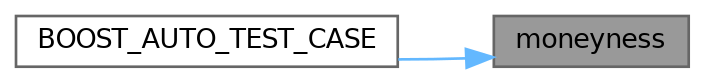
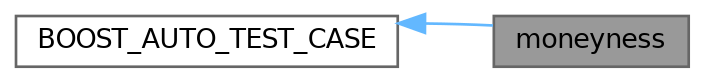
(432, 59) -> (459, 24)
